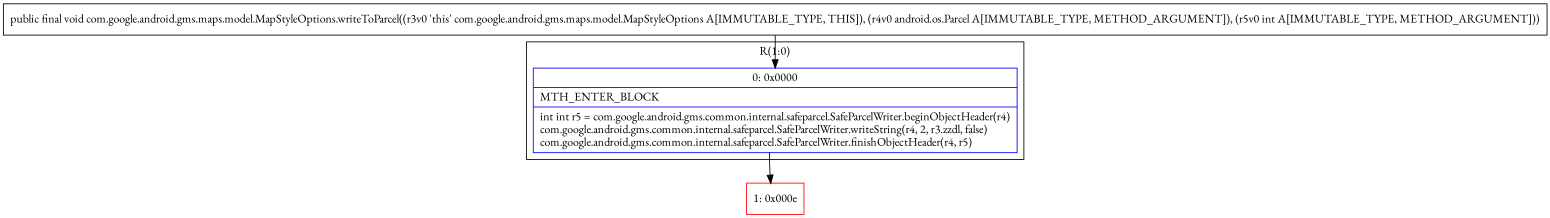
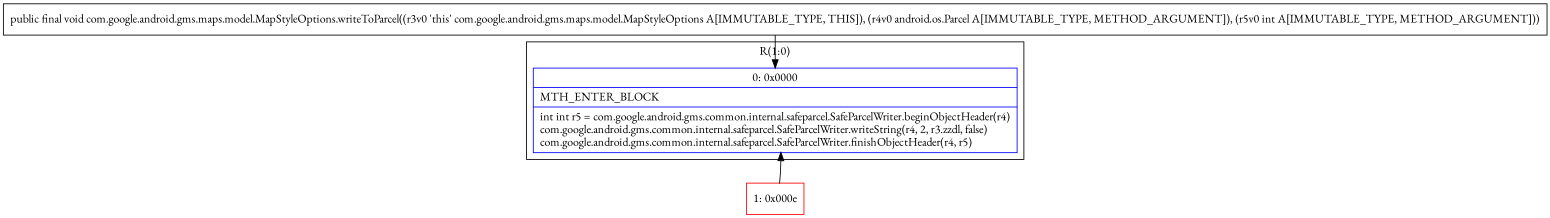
(770, 165) -> (780, 172)
